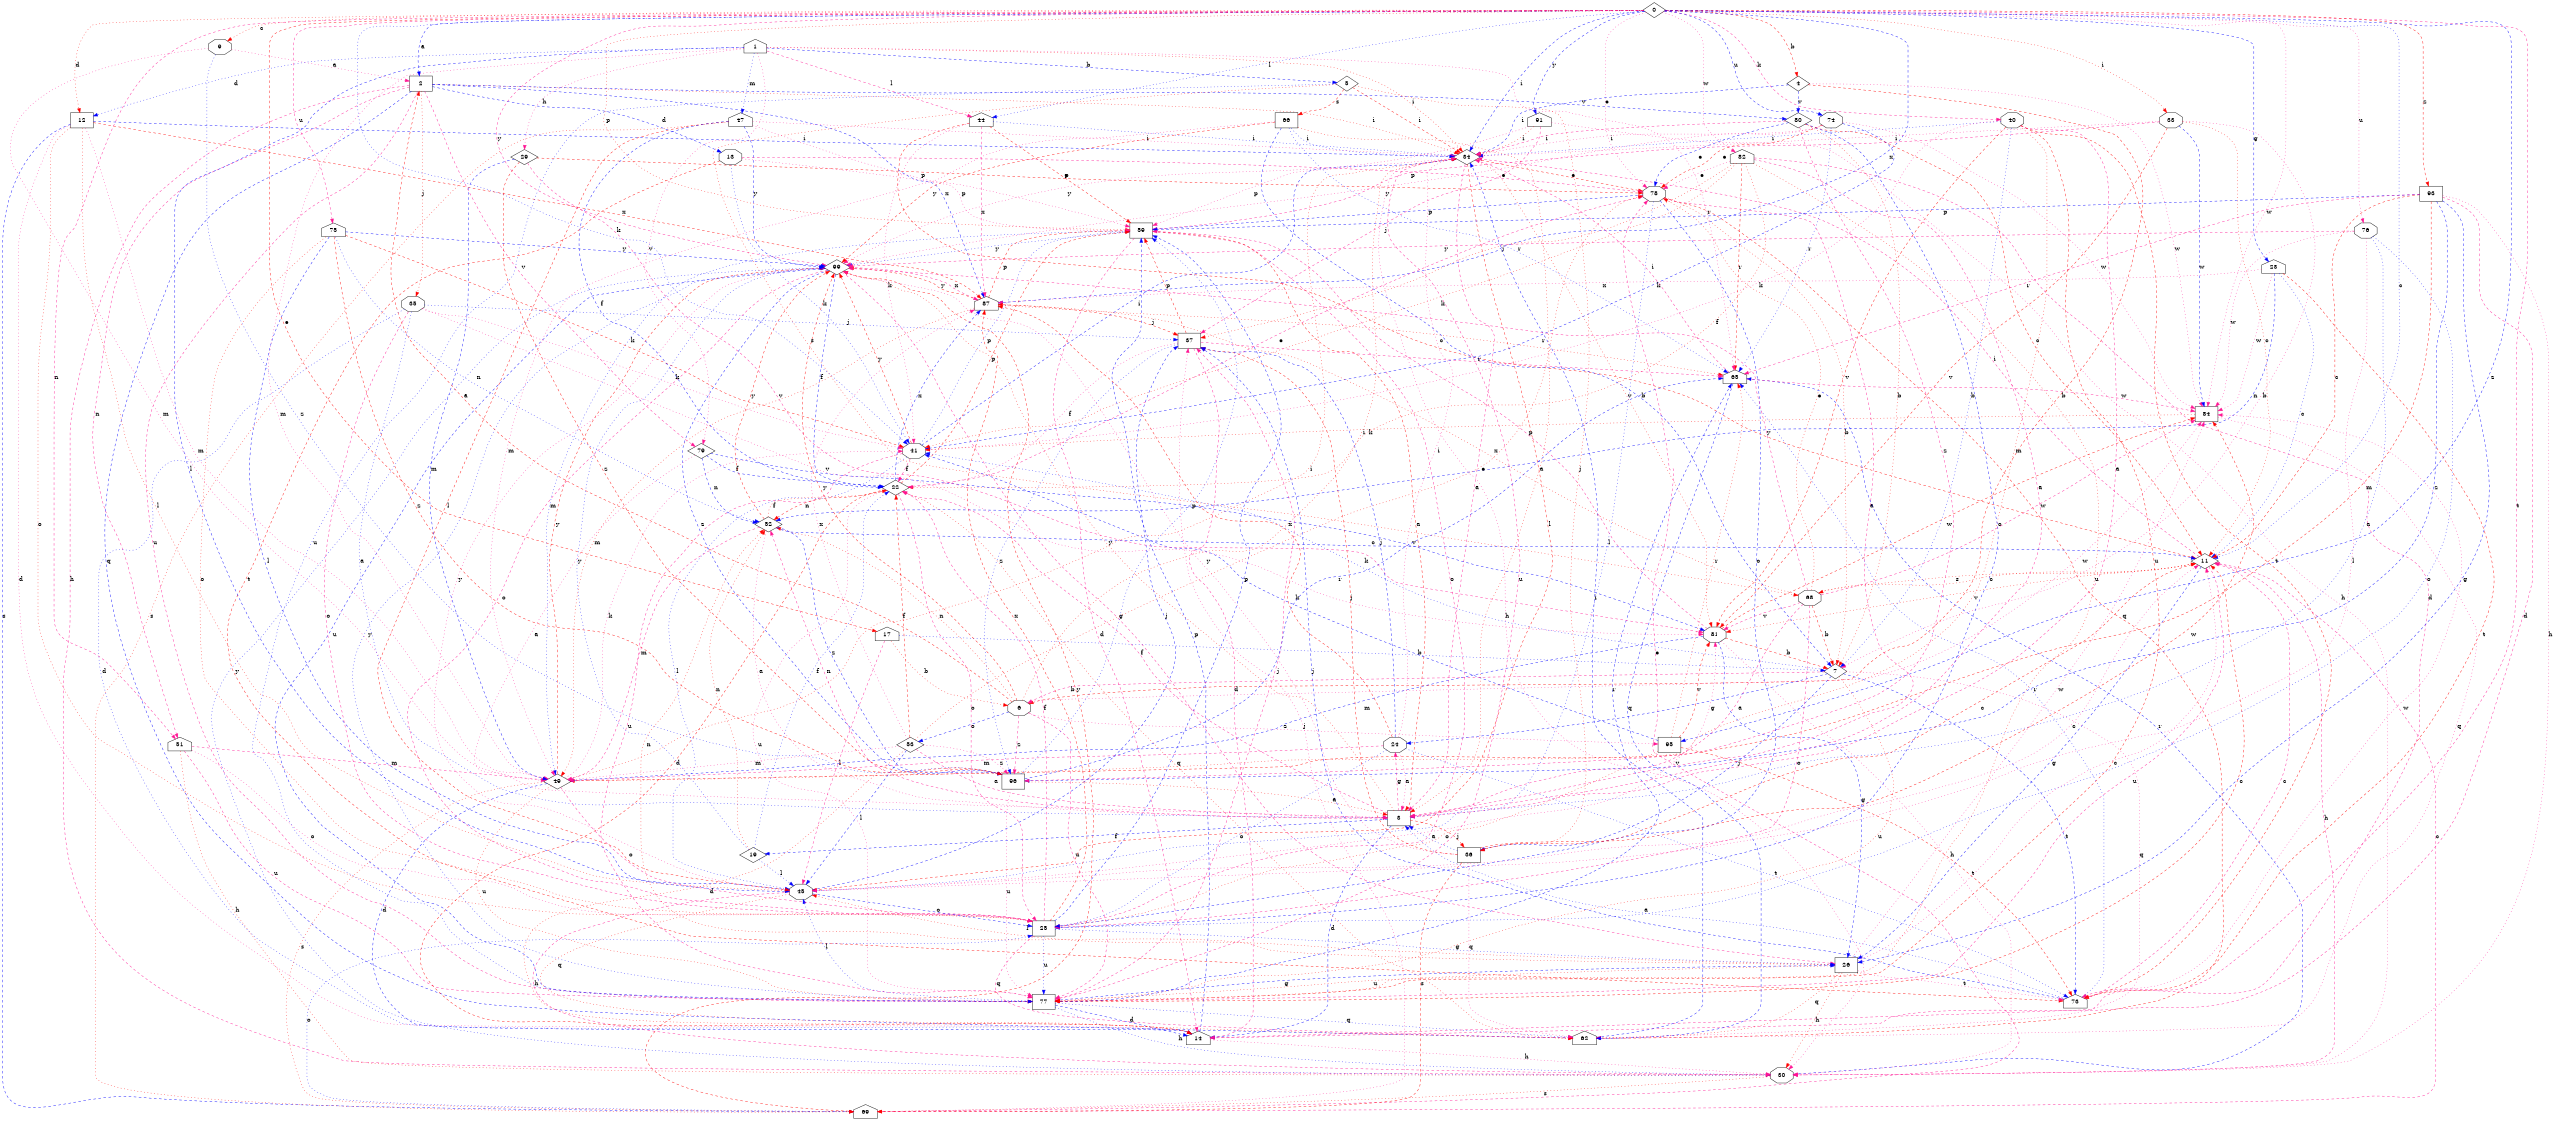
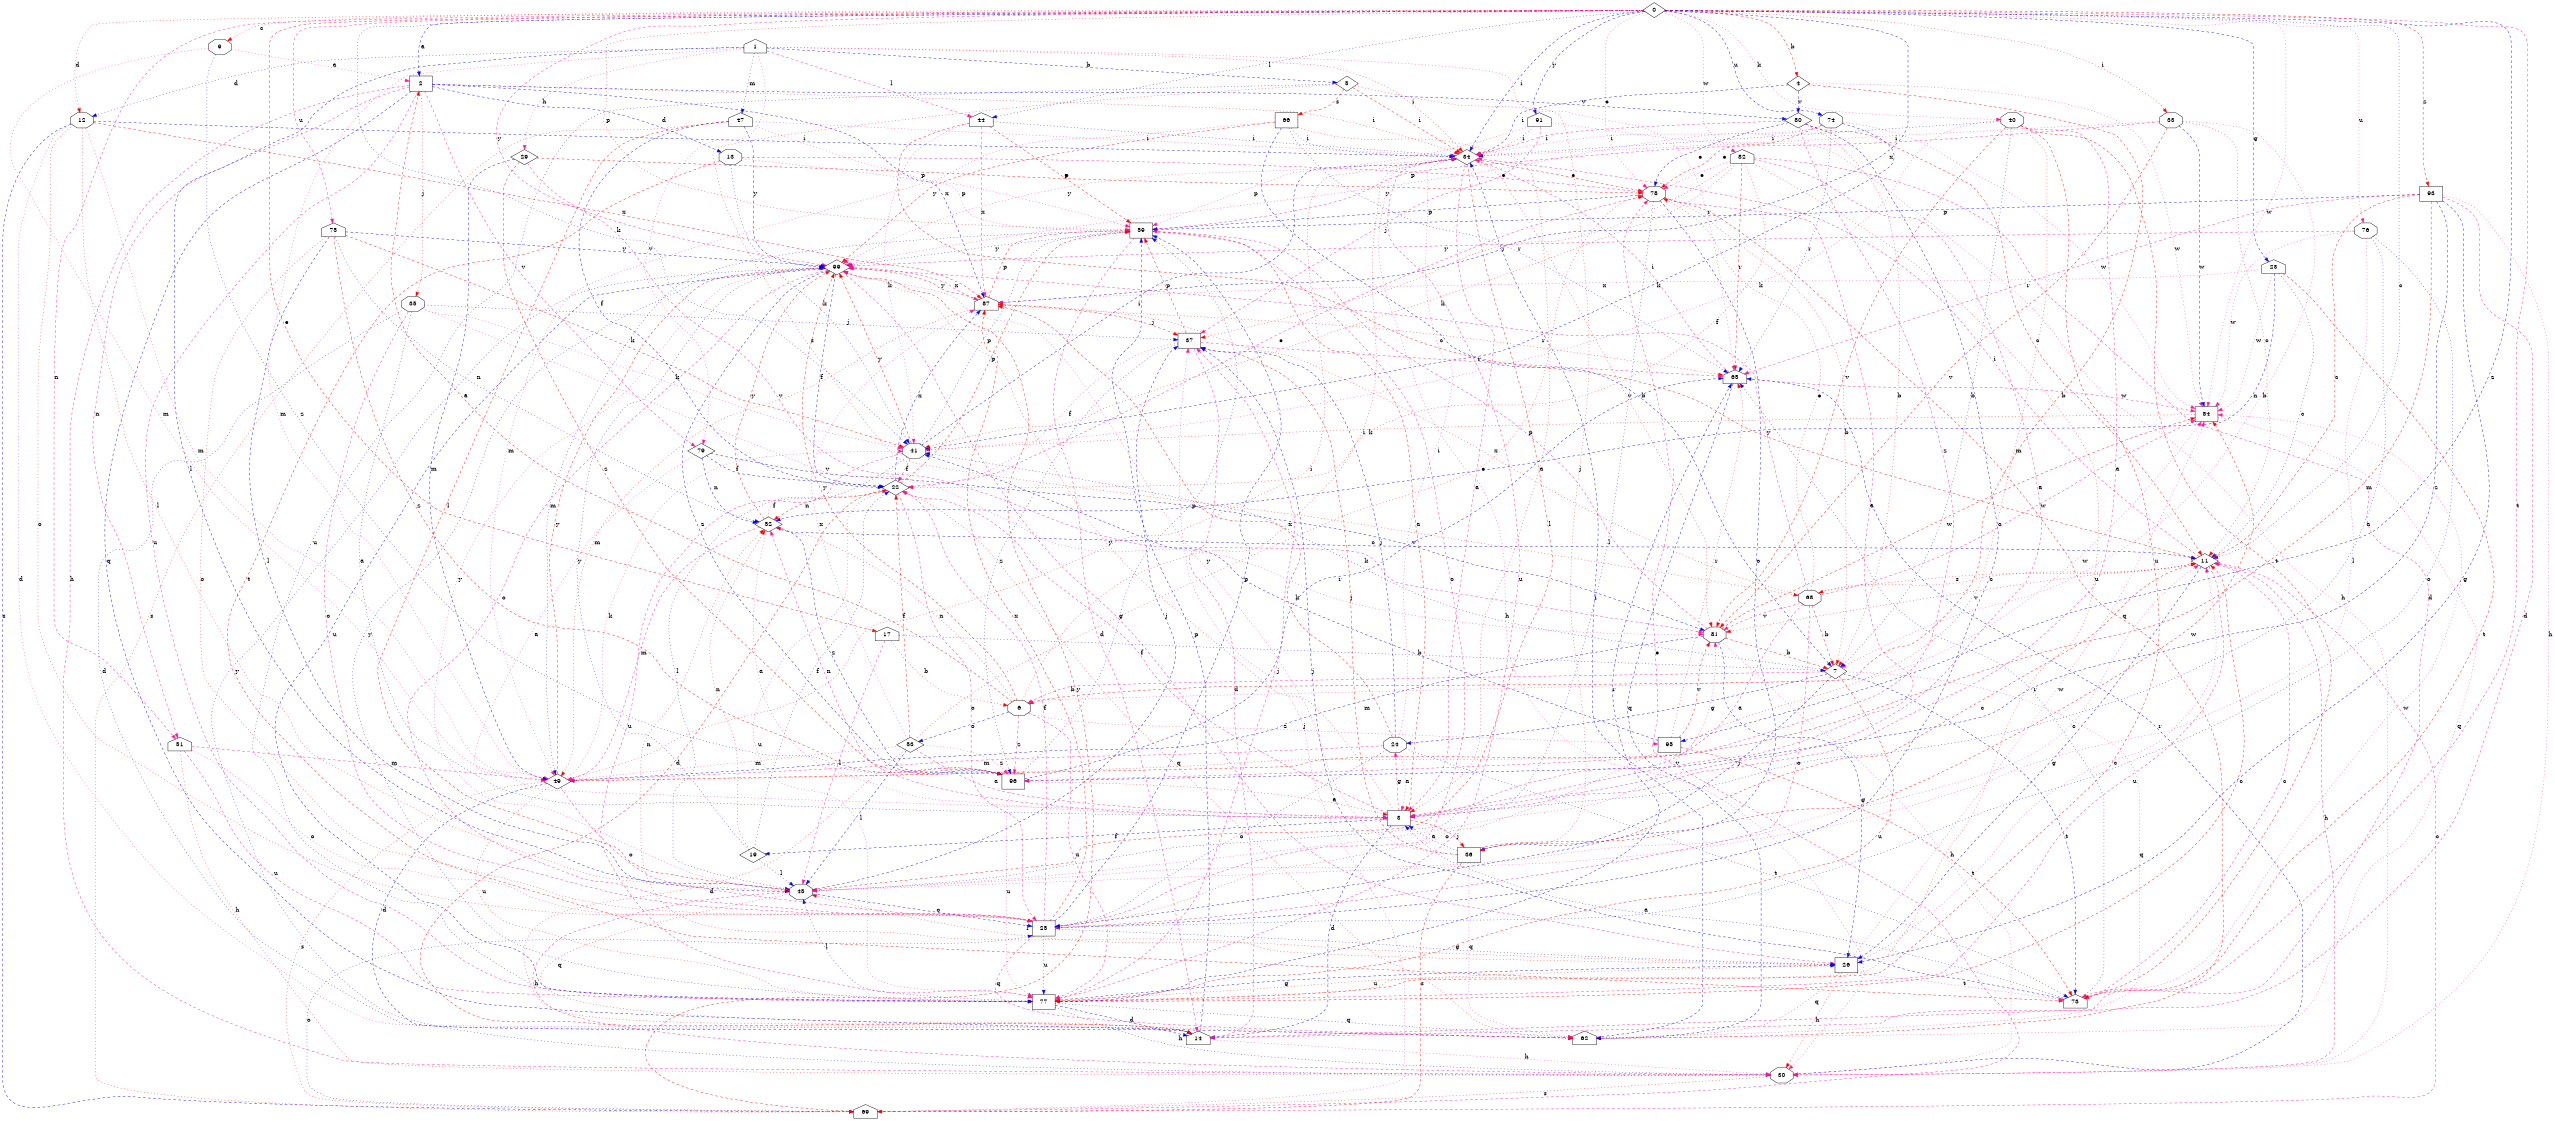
(1812, 108) -> (1812, 108)
(82, 120) -> (82, 120)
(1559, 916) -> (1559, 916)
